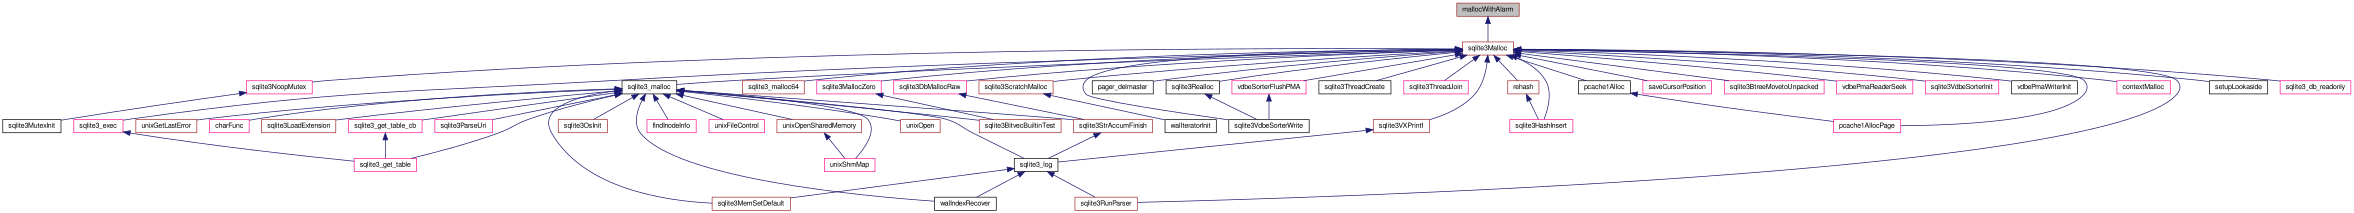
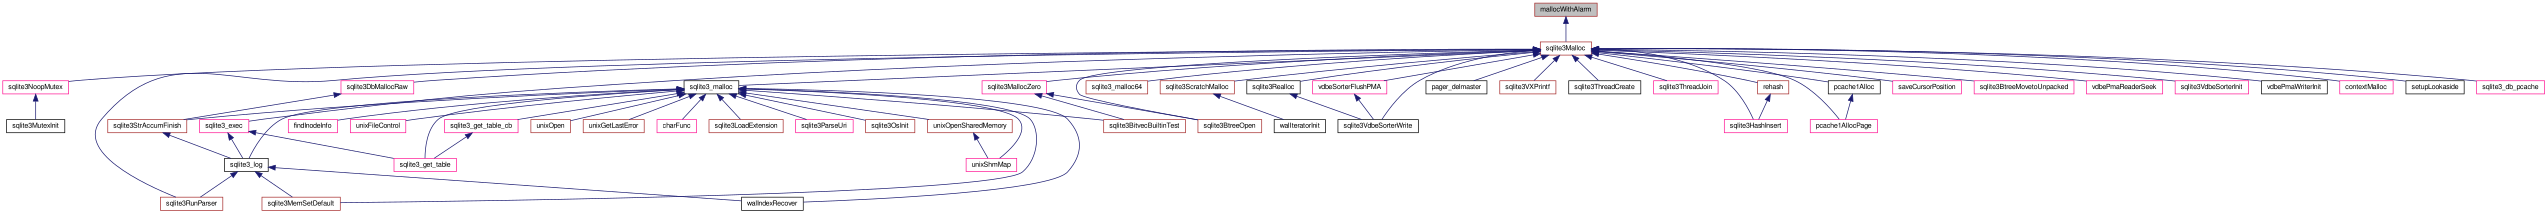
(2315, 87) -> (2511, 87)
none -> (1230, 126)
(1212, 146) -> (237, 149)
